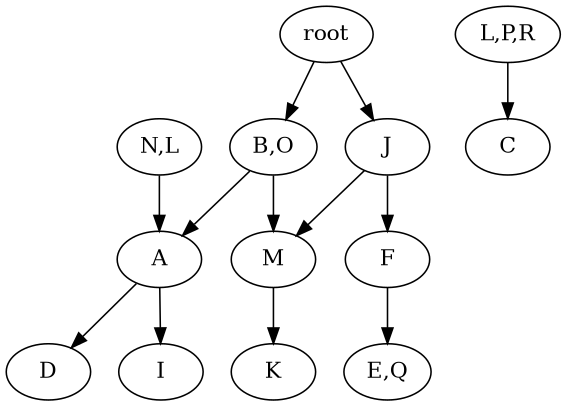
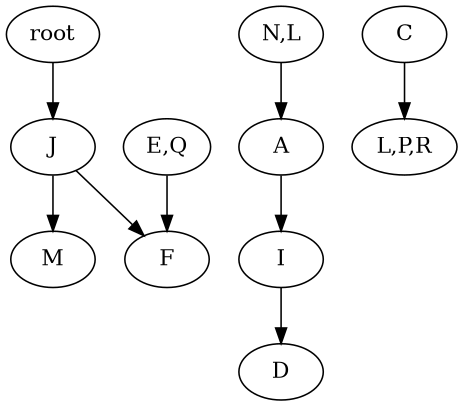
(508, 83) -> (405, 83)
(273, 147) -> none
(388, 308) -> (167, 195)
(110, 310) -> (281, 308)
(273, 372) -> none
